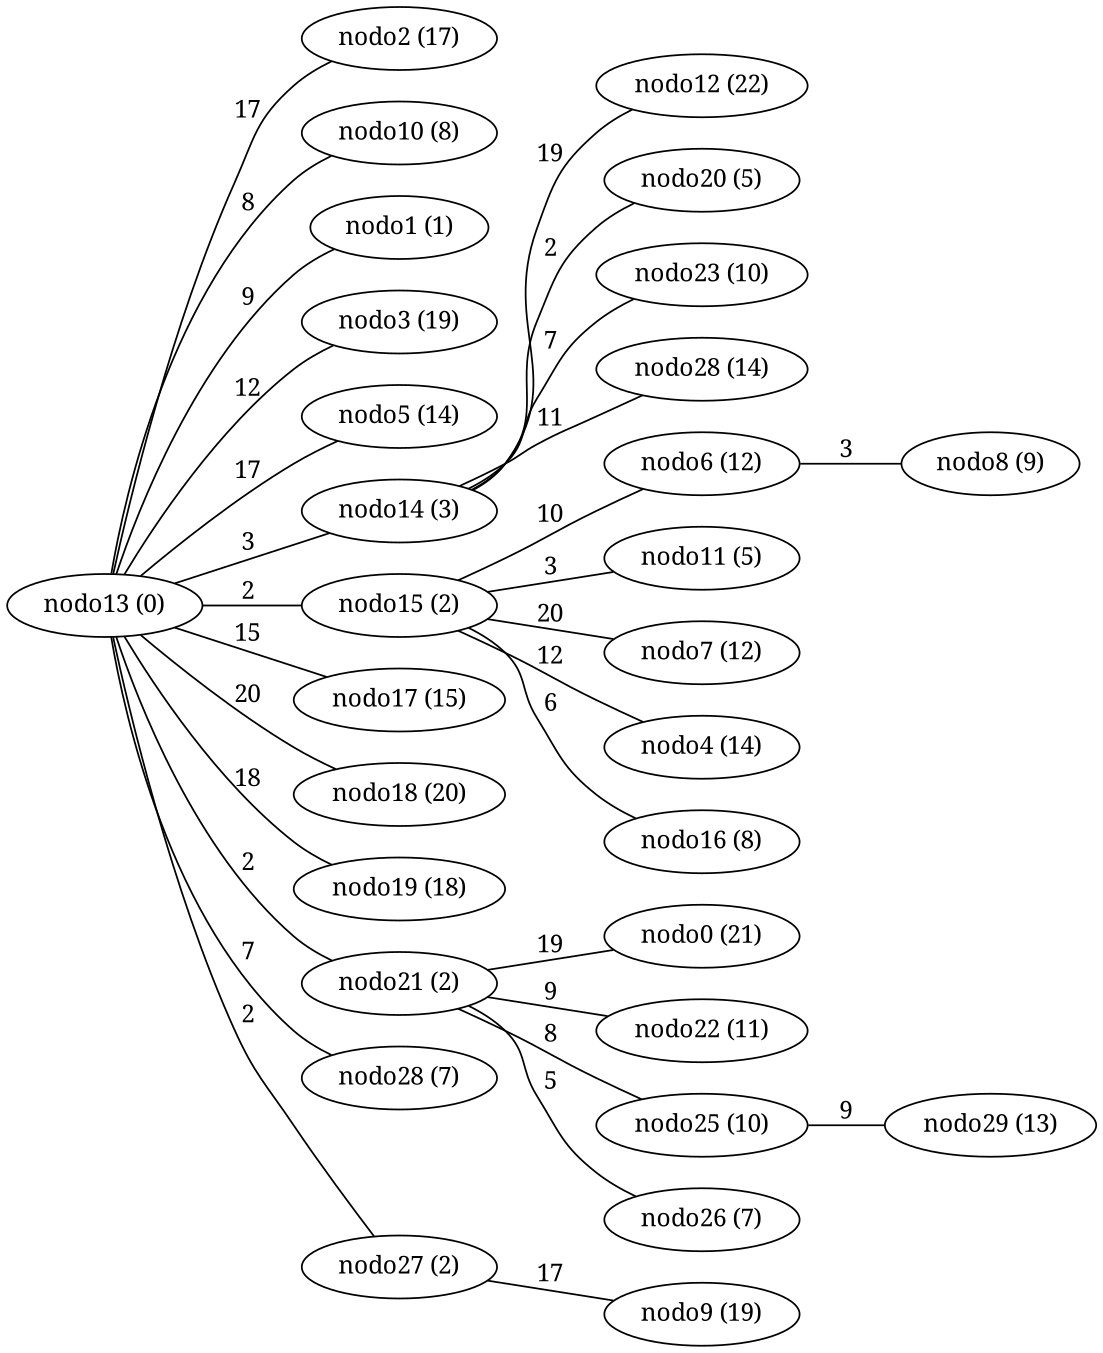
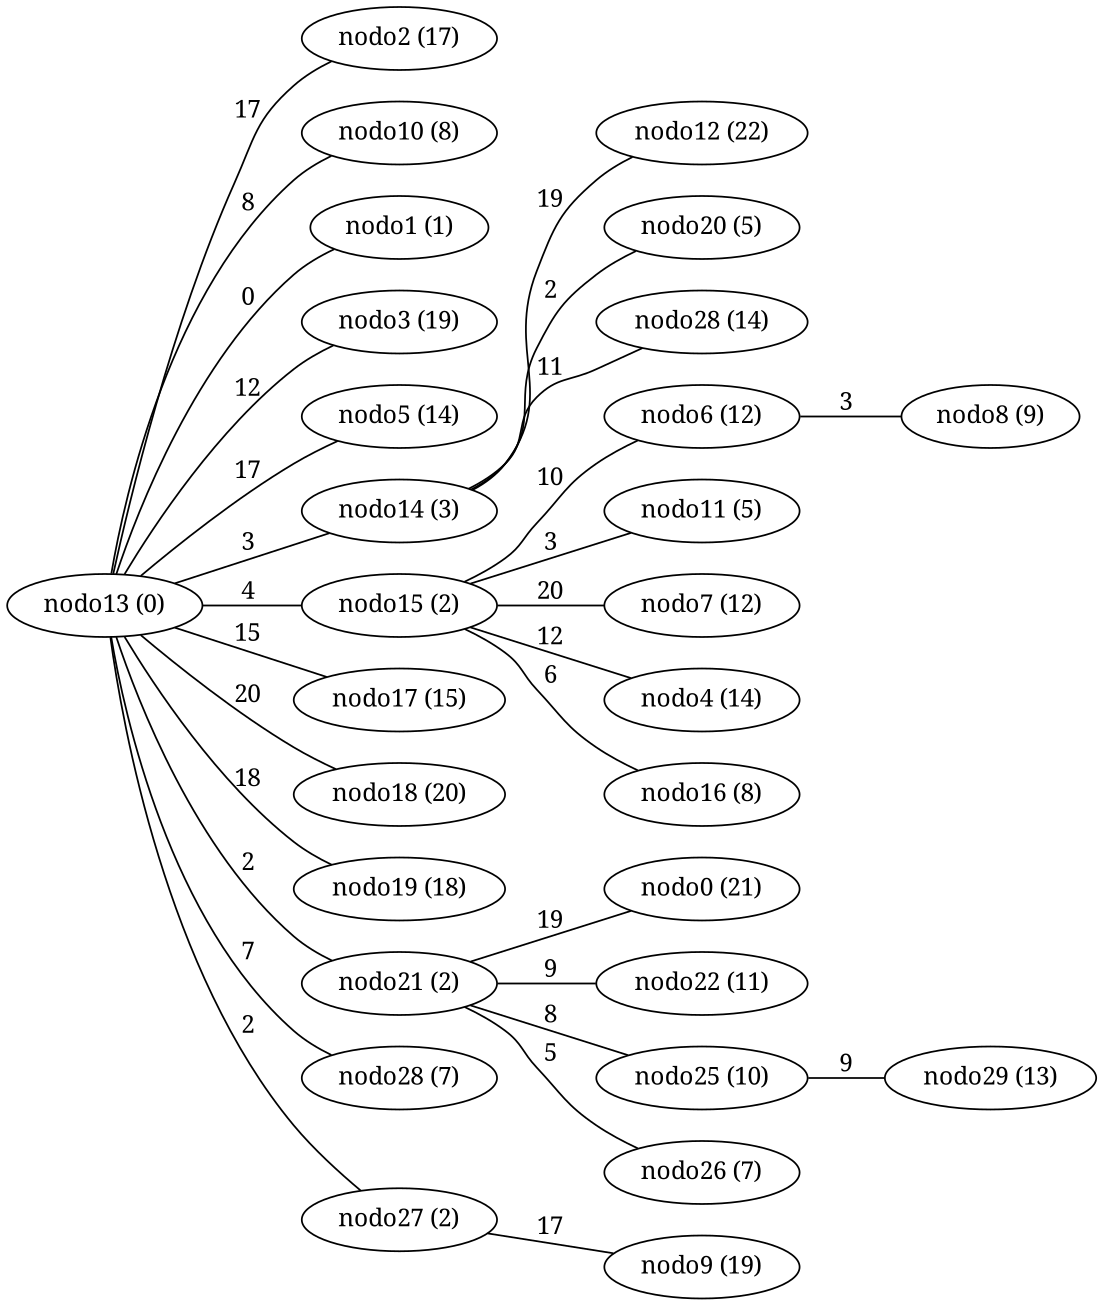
(702, 275) -> none
(248, 298) -> (248, 298)
(248, 592) -> (248, 592)
